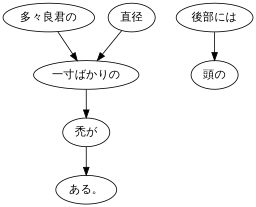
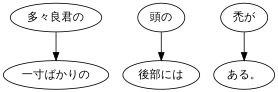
(132, 18) -> none
(215, 42) -> (161, 42)
(86, 100) -> none
